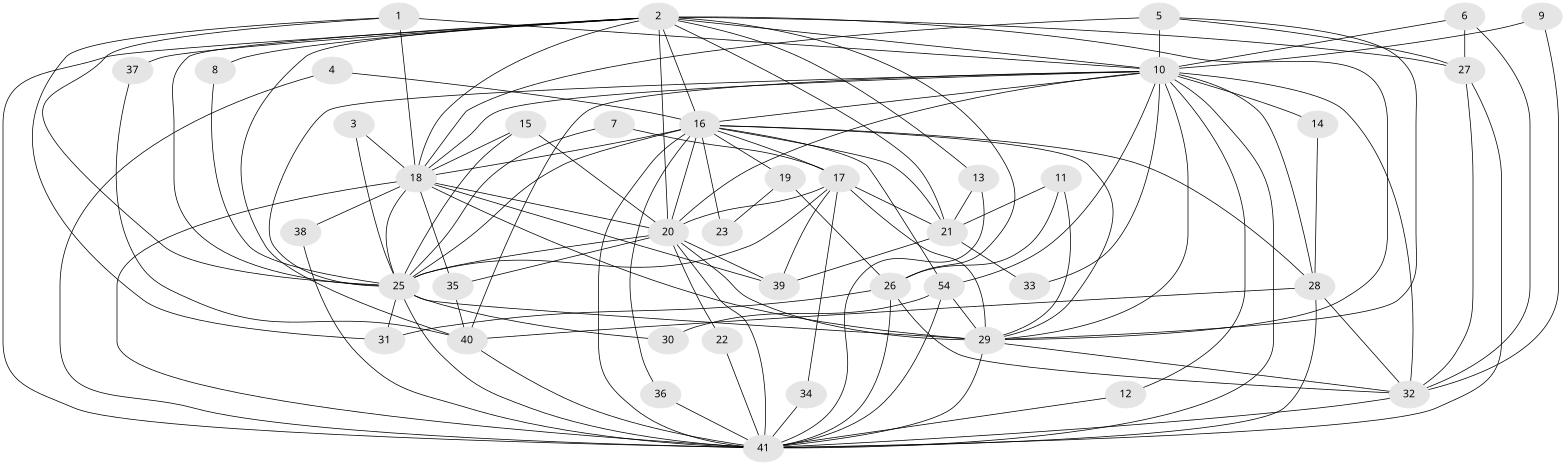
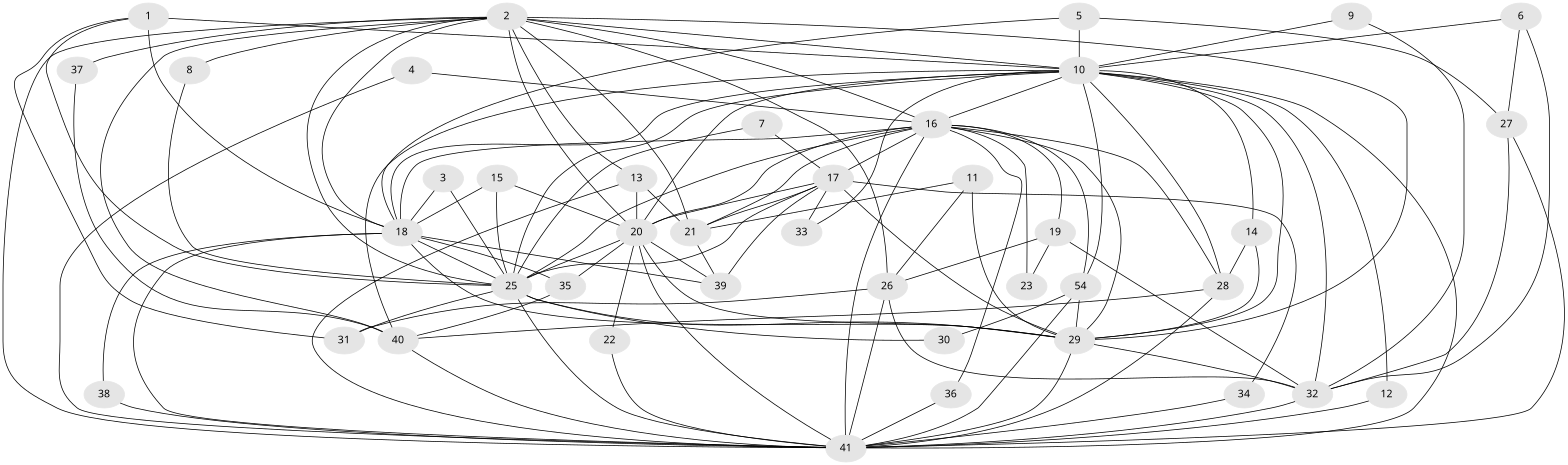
(1063, 29) -> none
(542, 206) -> (637, 200)
(987, 259) -> (819, 203)
(1416, 265) -> (1243, 306)
(1362, 340) -> (1184, 314)
